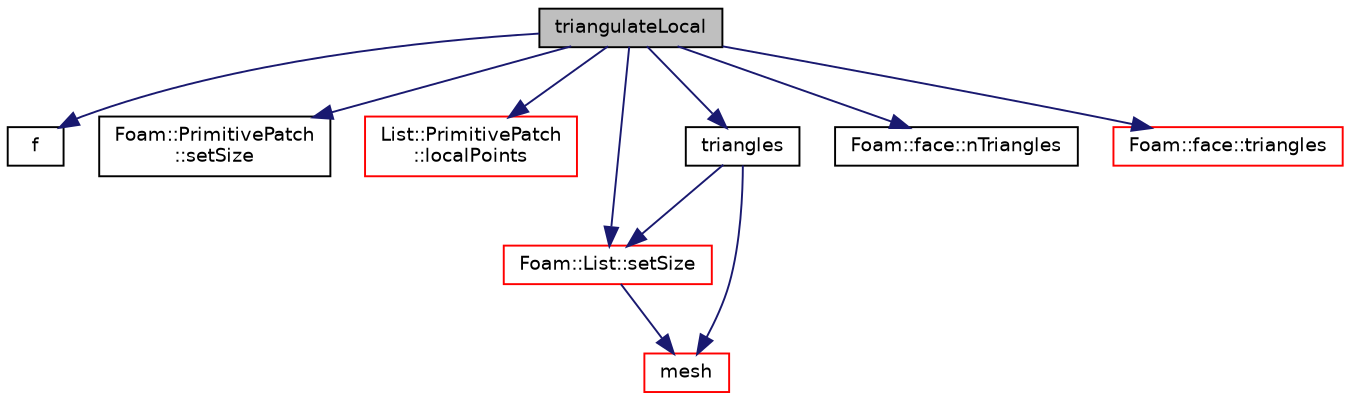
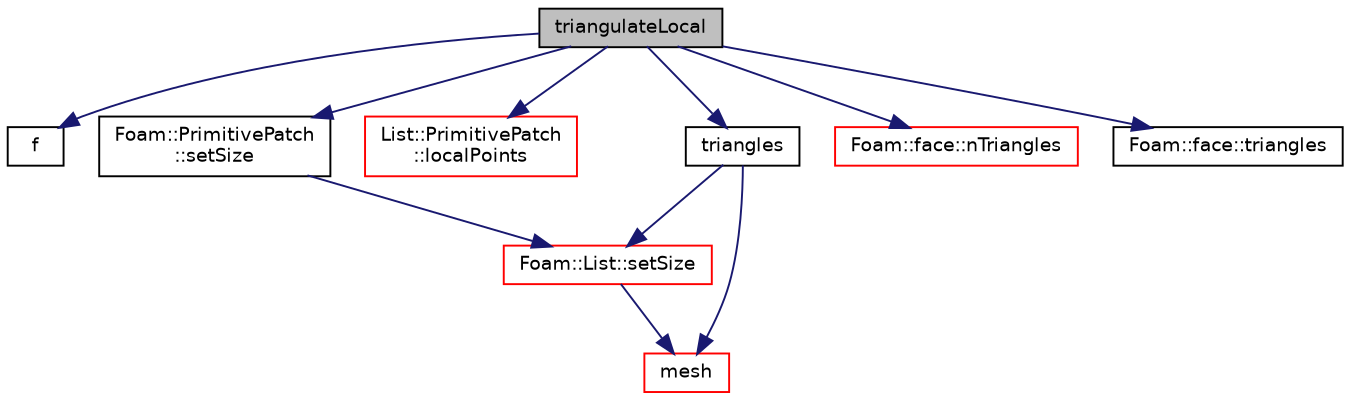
(620, 137) -> (420, 208)
(956, 146) -> (956, 146)
(1228, 146) -> (1228, 146)
